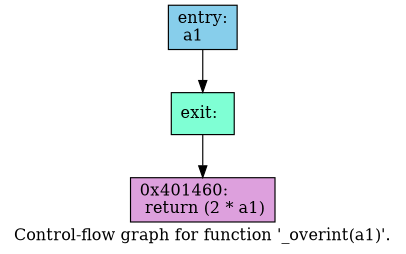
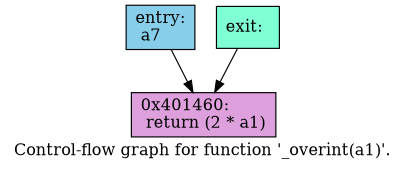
(191, 36) -> (148, 36)
(203, 65) -> (179, 66)
